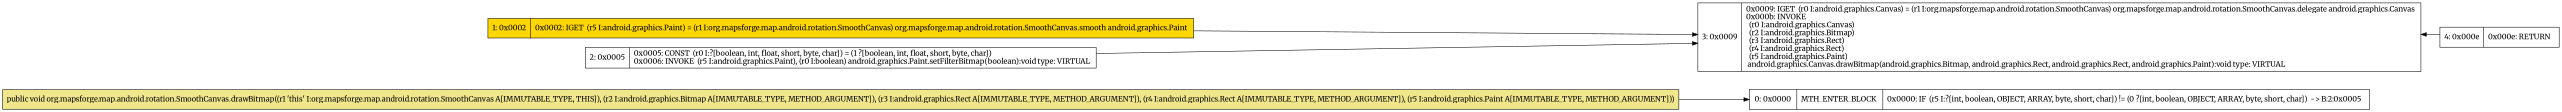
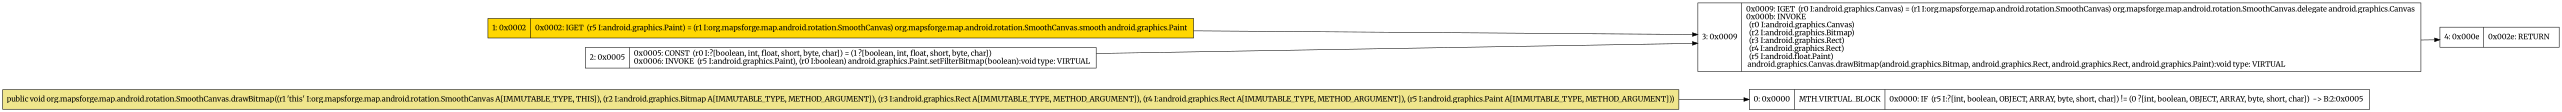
(2433, 35) -> (2428, 40)
(2521, 37) -> (2521, 37)
(1797, 57) -> (1790, 57)
(1839, 99) -> (1840, 99)
